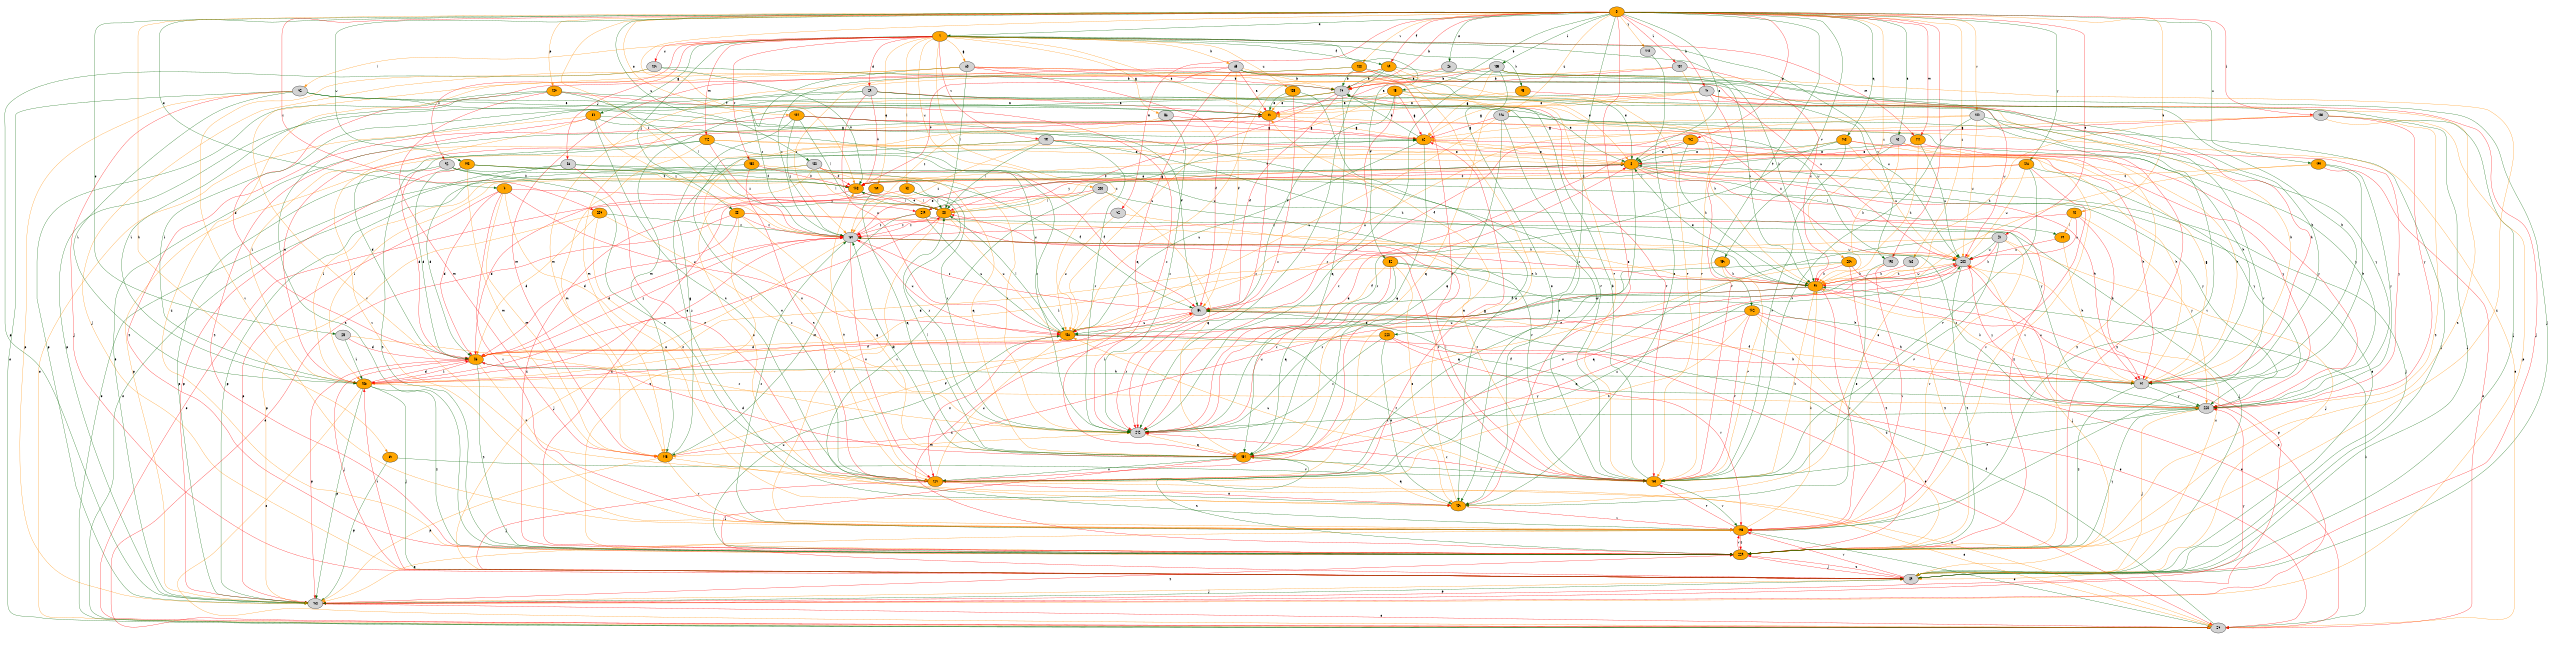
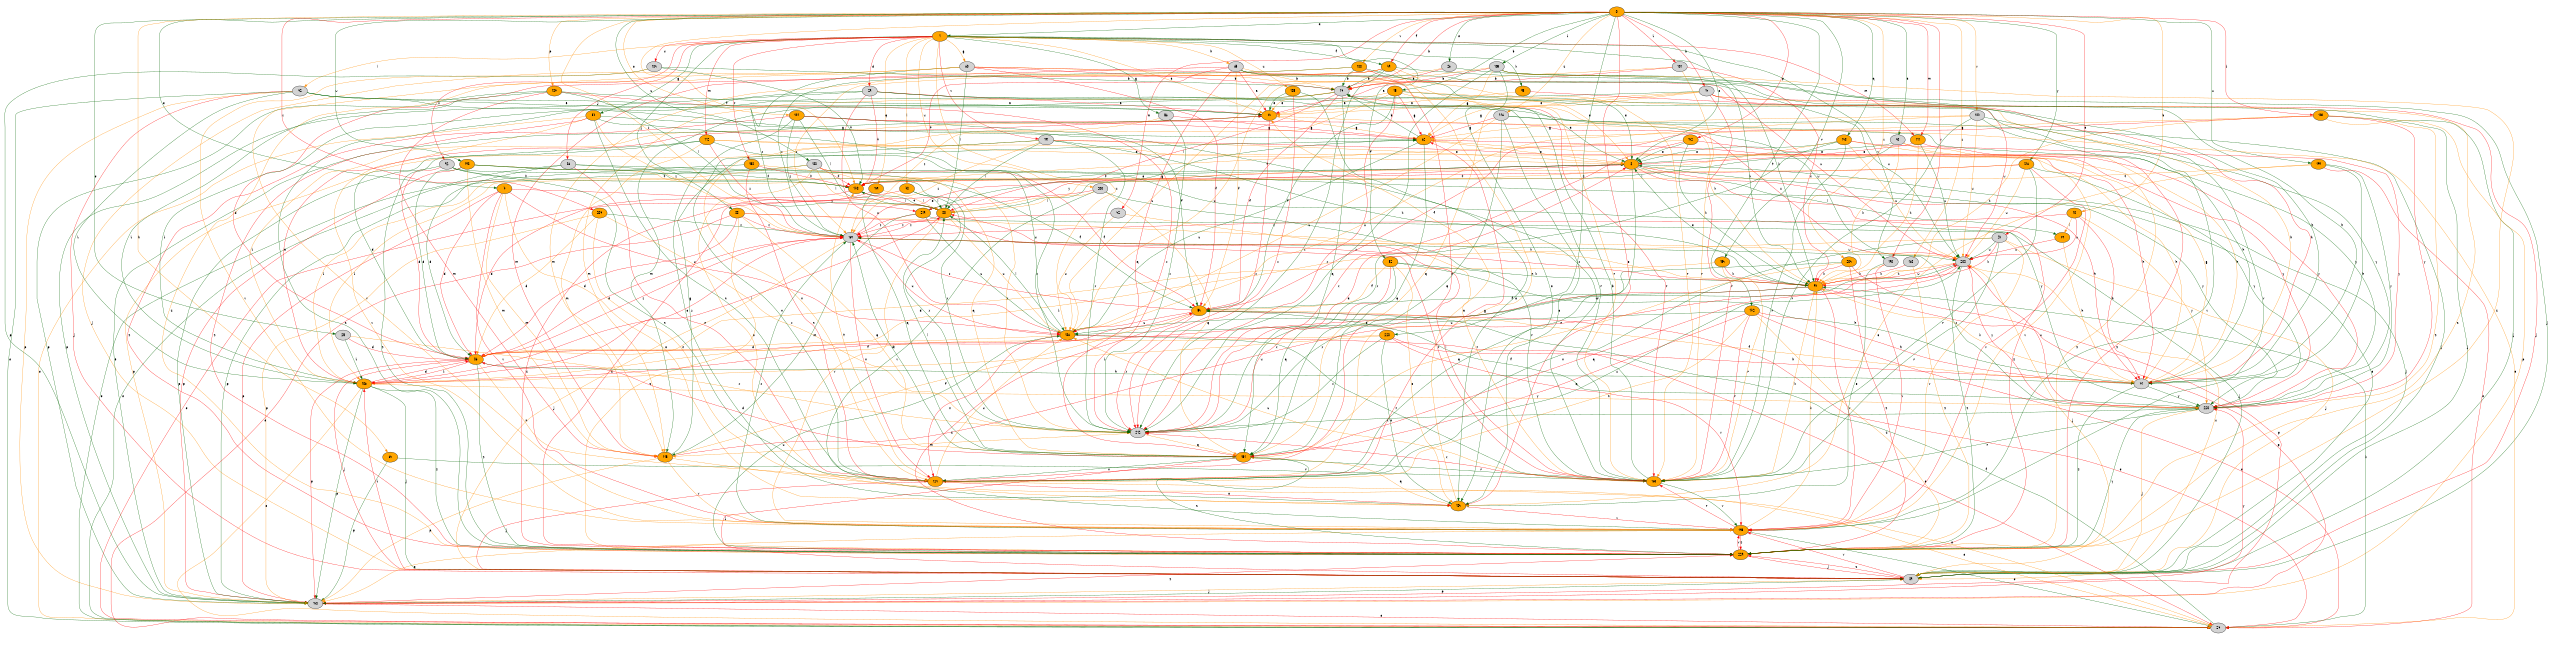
(1648, 51) -> none
(1064, 54) -> (1064, 54)
(2321, 115) -> (2321, 115)
(1199, 311) -> (1199, 311)
